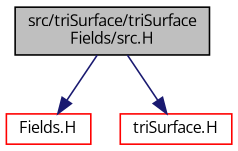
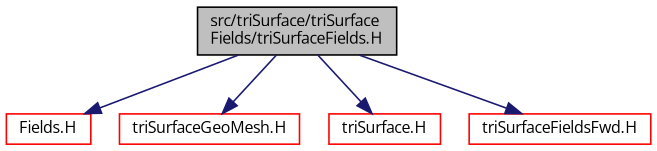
(112, 31) -> (297, 31)
none -> (209, 129)
none -> (560, 129)
